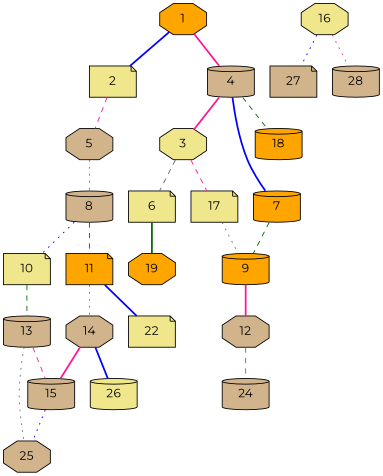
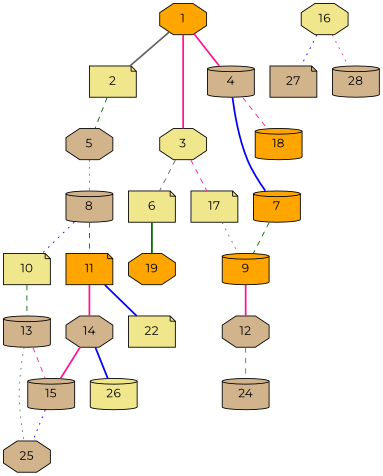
(150, 49) -> (150, 49)
(101, 113) -> (101, 113)
(207, 113) -> (183, 82)
(255, 113) -> (255, 113)
(89, 300) -> (89, 300)
